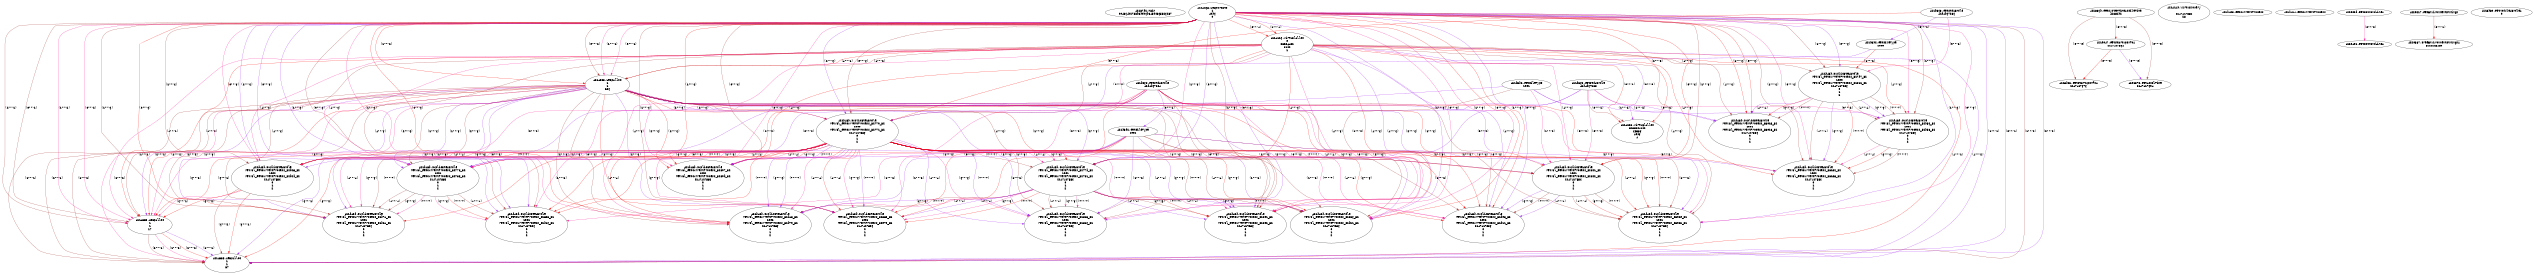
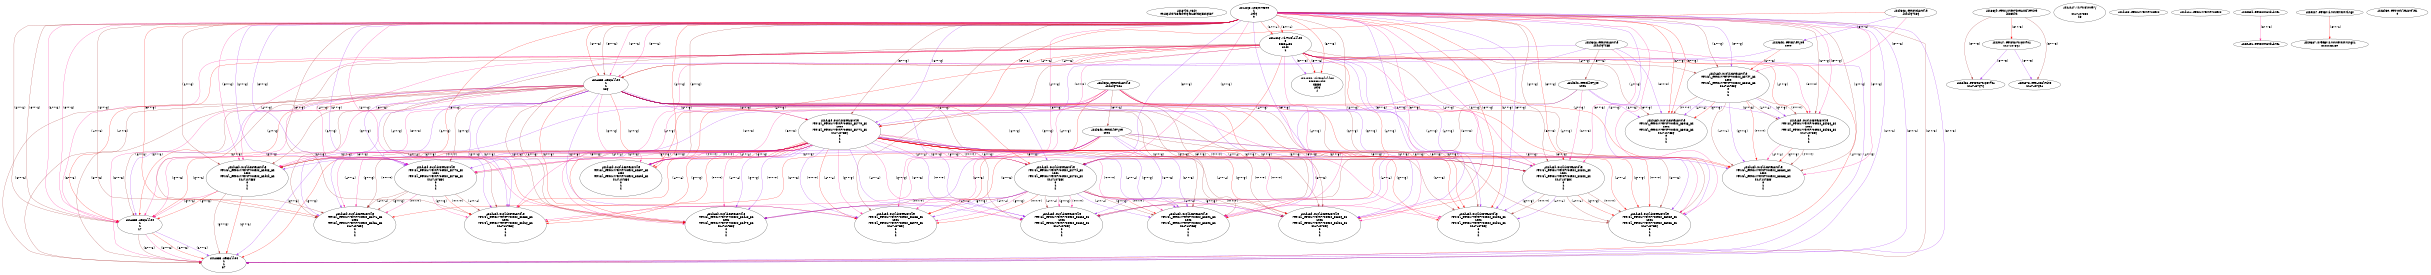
(2184, 12) -> (2080, 12)
(2098, 64) -> (1994, 64)
(1163, 107) -> (1110, 108)
(1597, 112) -> (1592, 65)
